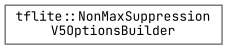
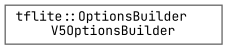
(114, 25) -> (114, 25)
